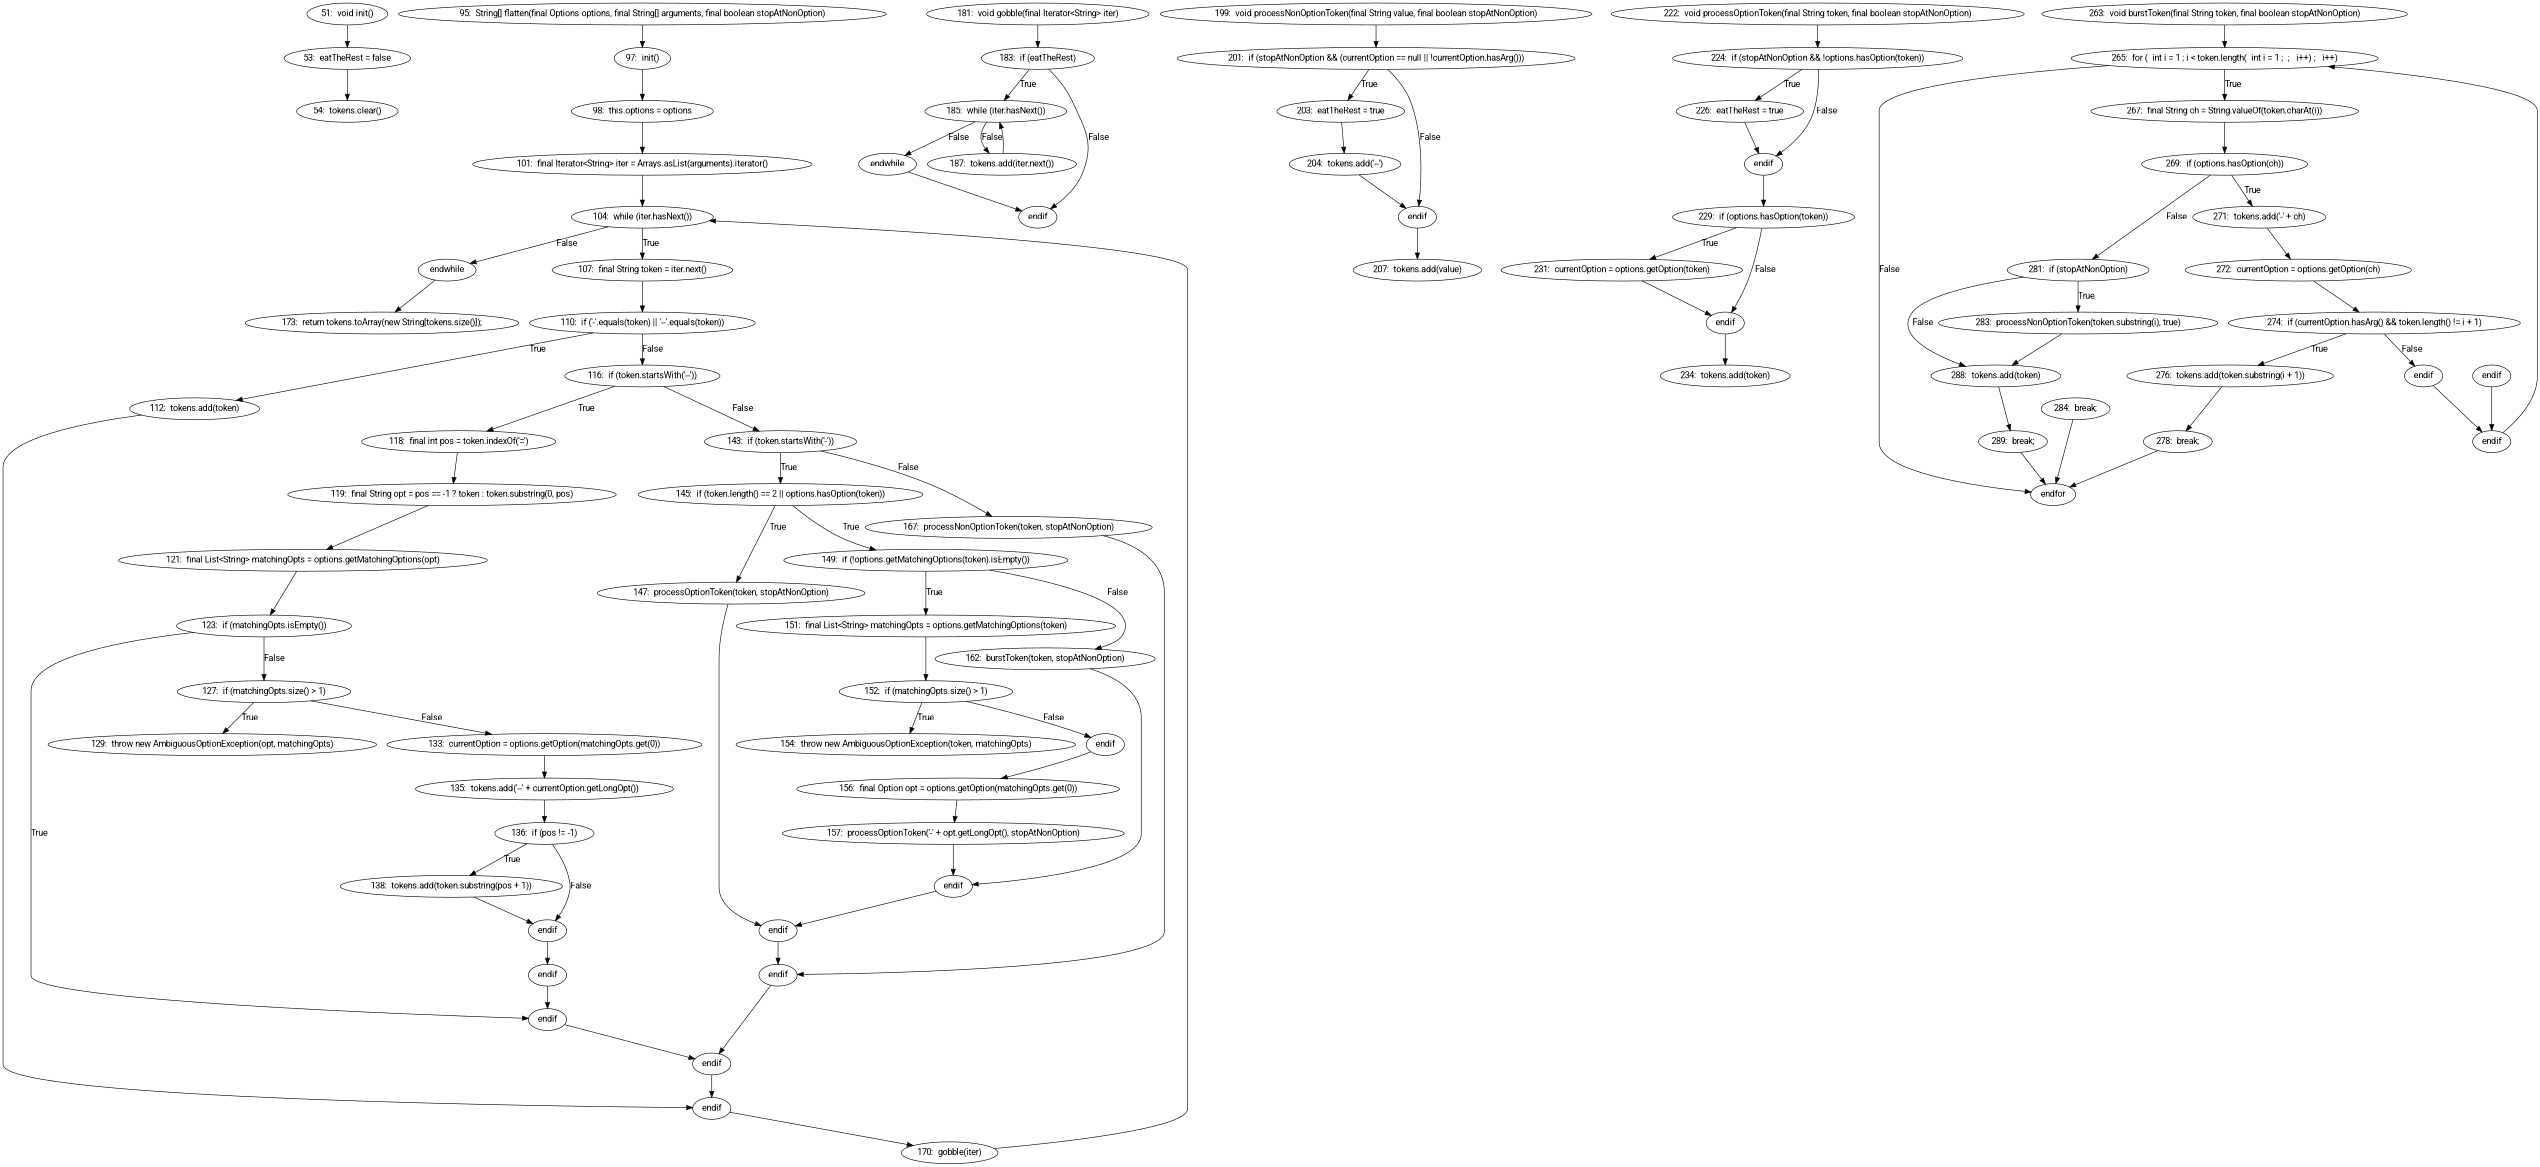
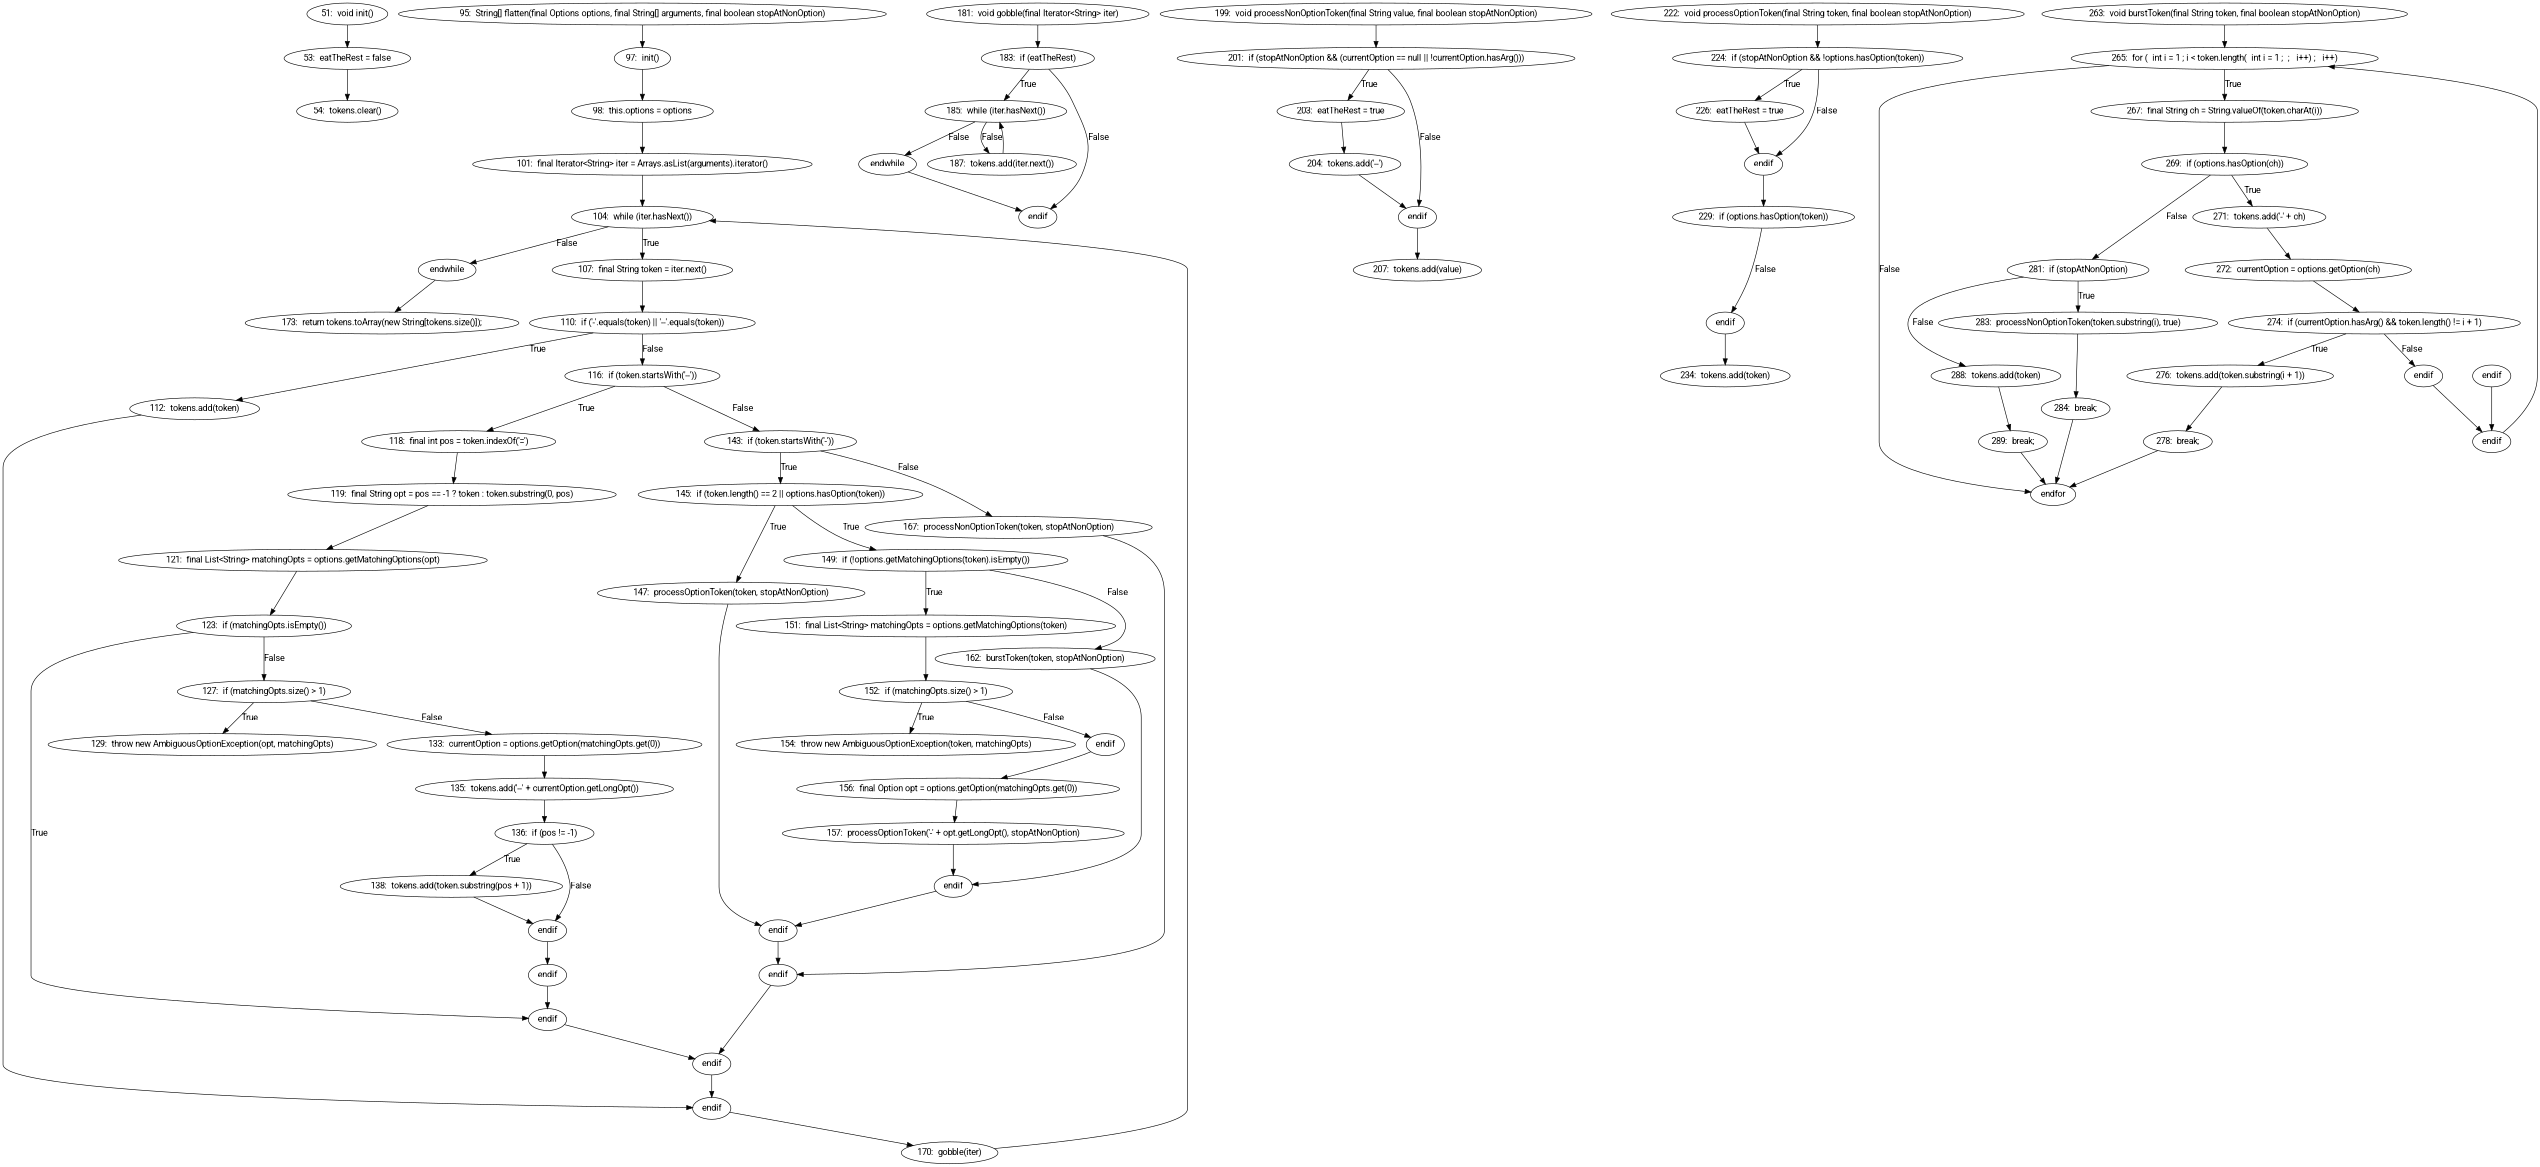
(1622, 270) -> none
(2039, 348) -> (2077, 363)
